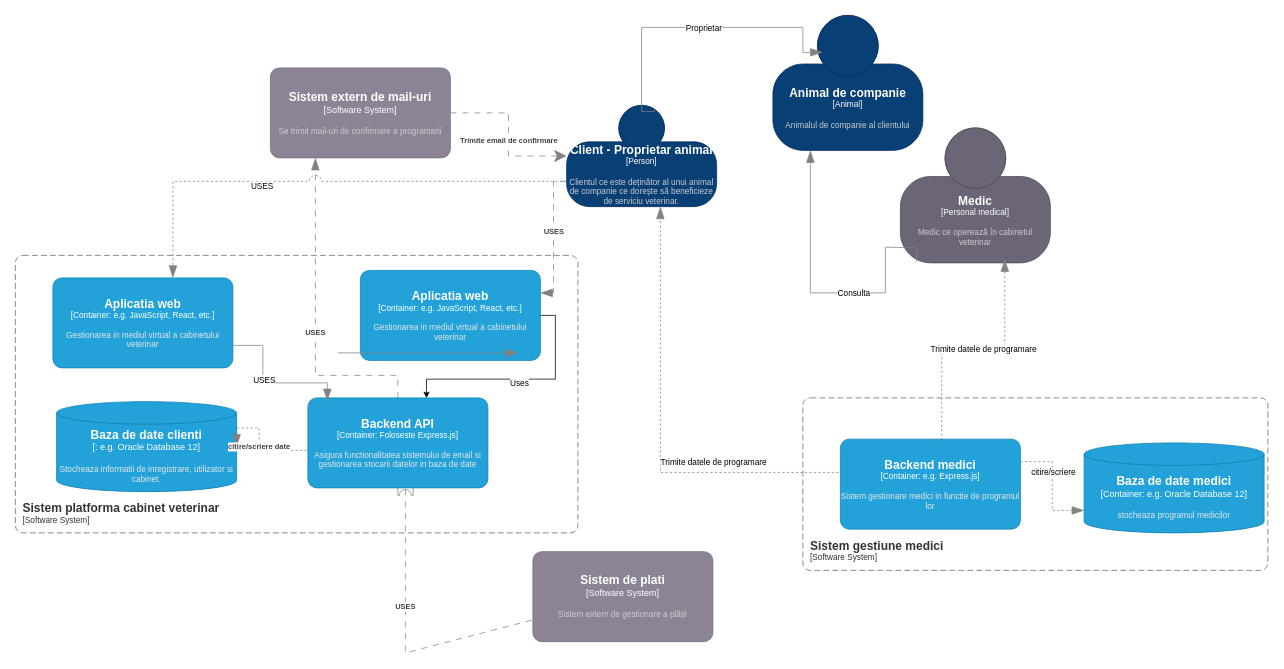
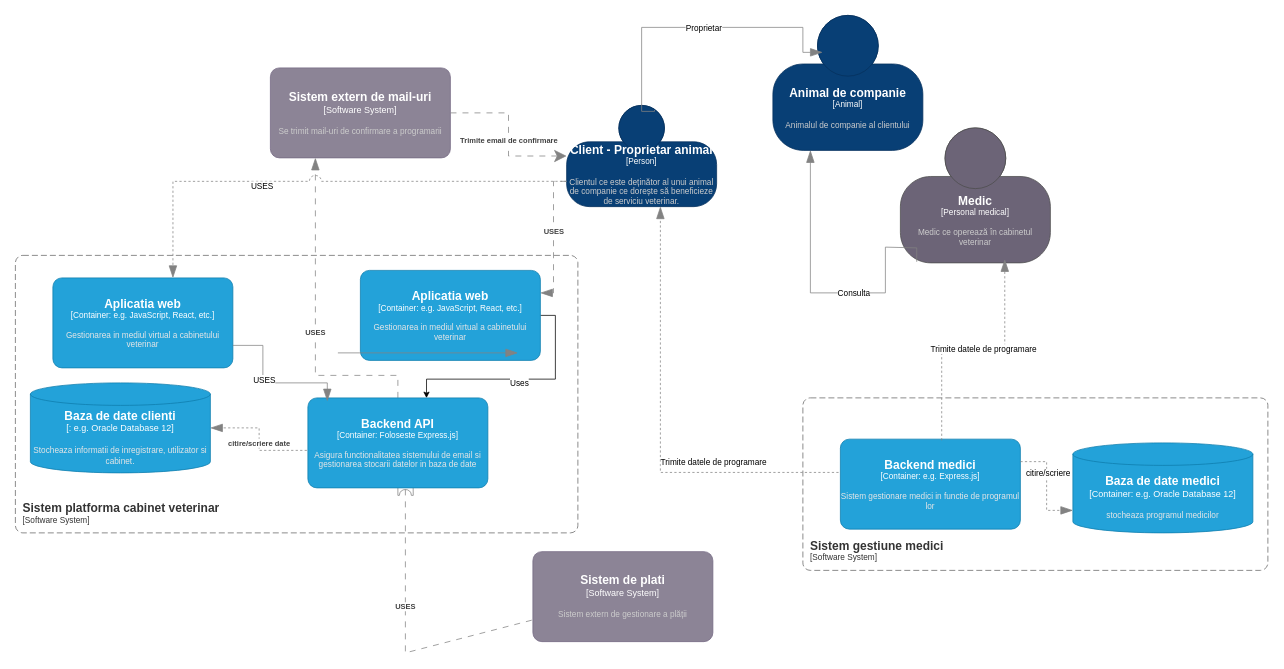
(147, 447) -> (120, 428)
(1174, 488) -> (1163, 488)
